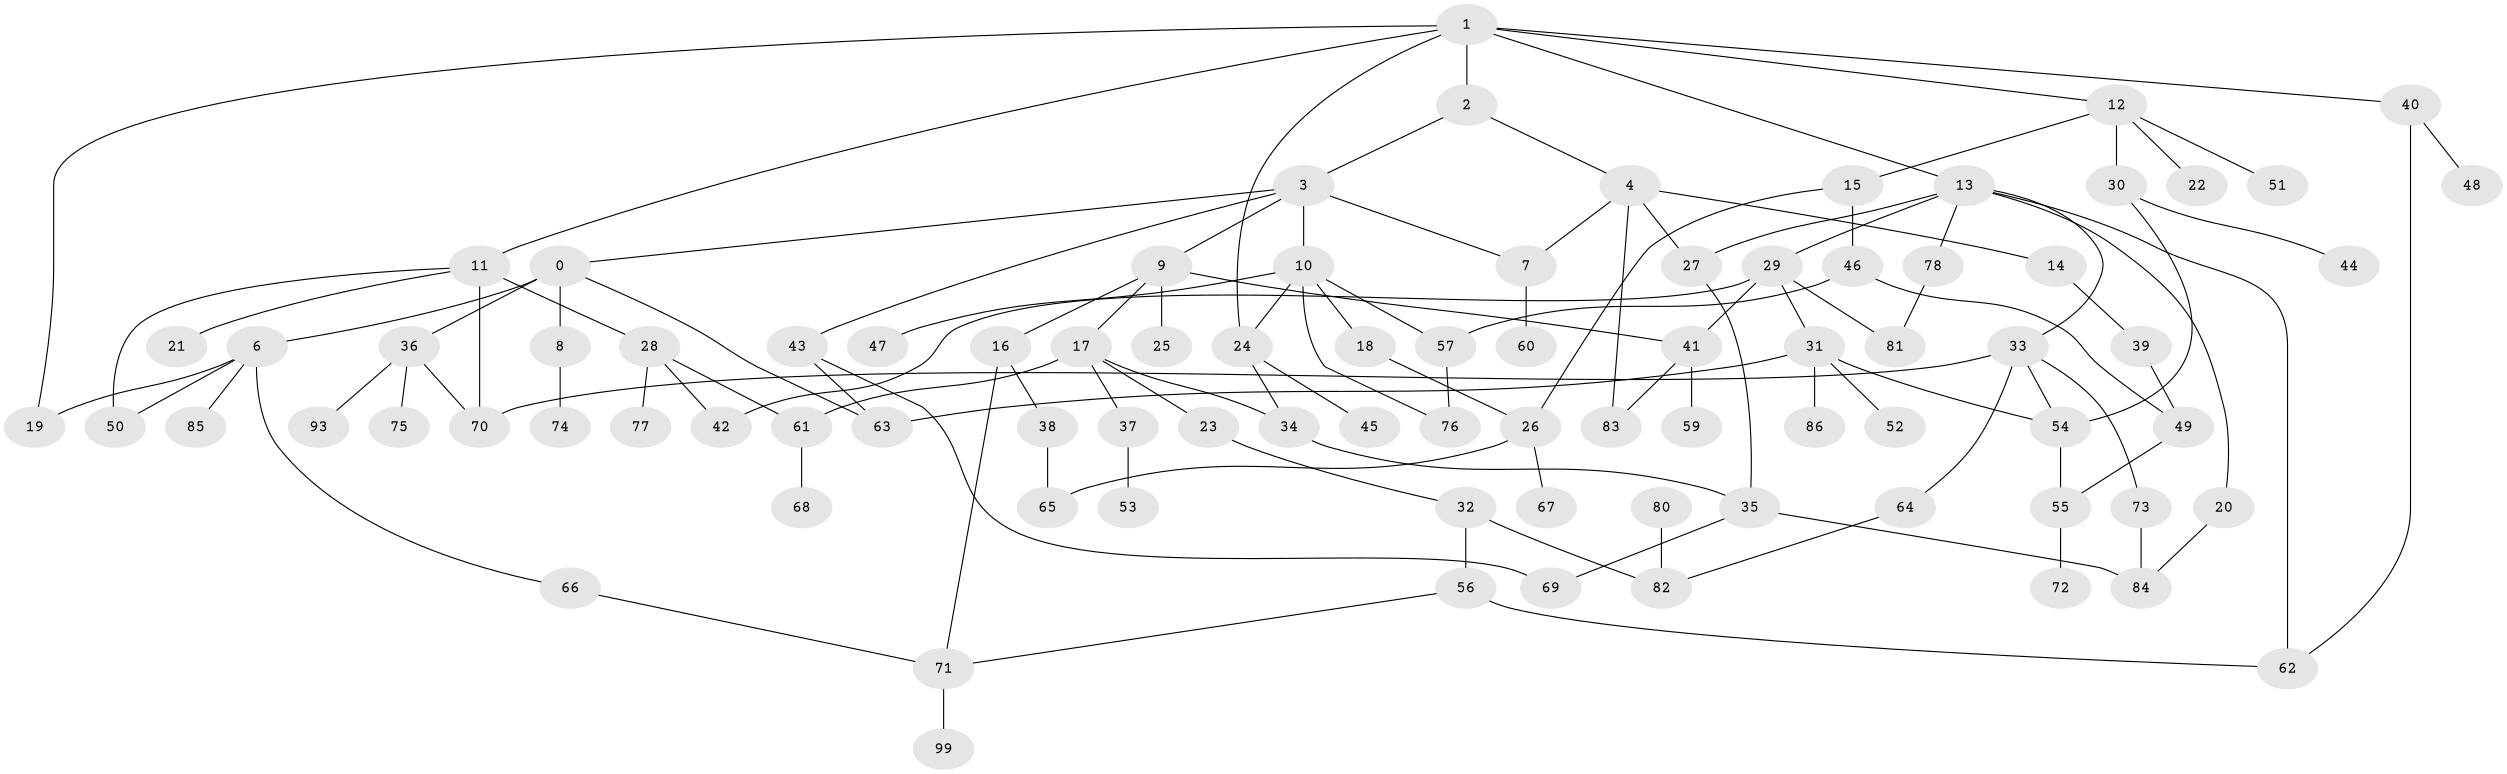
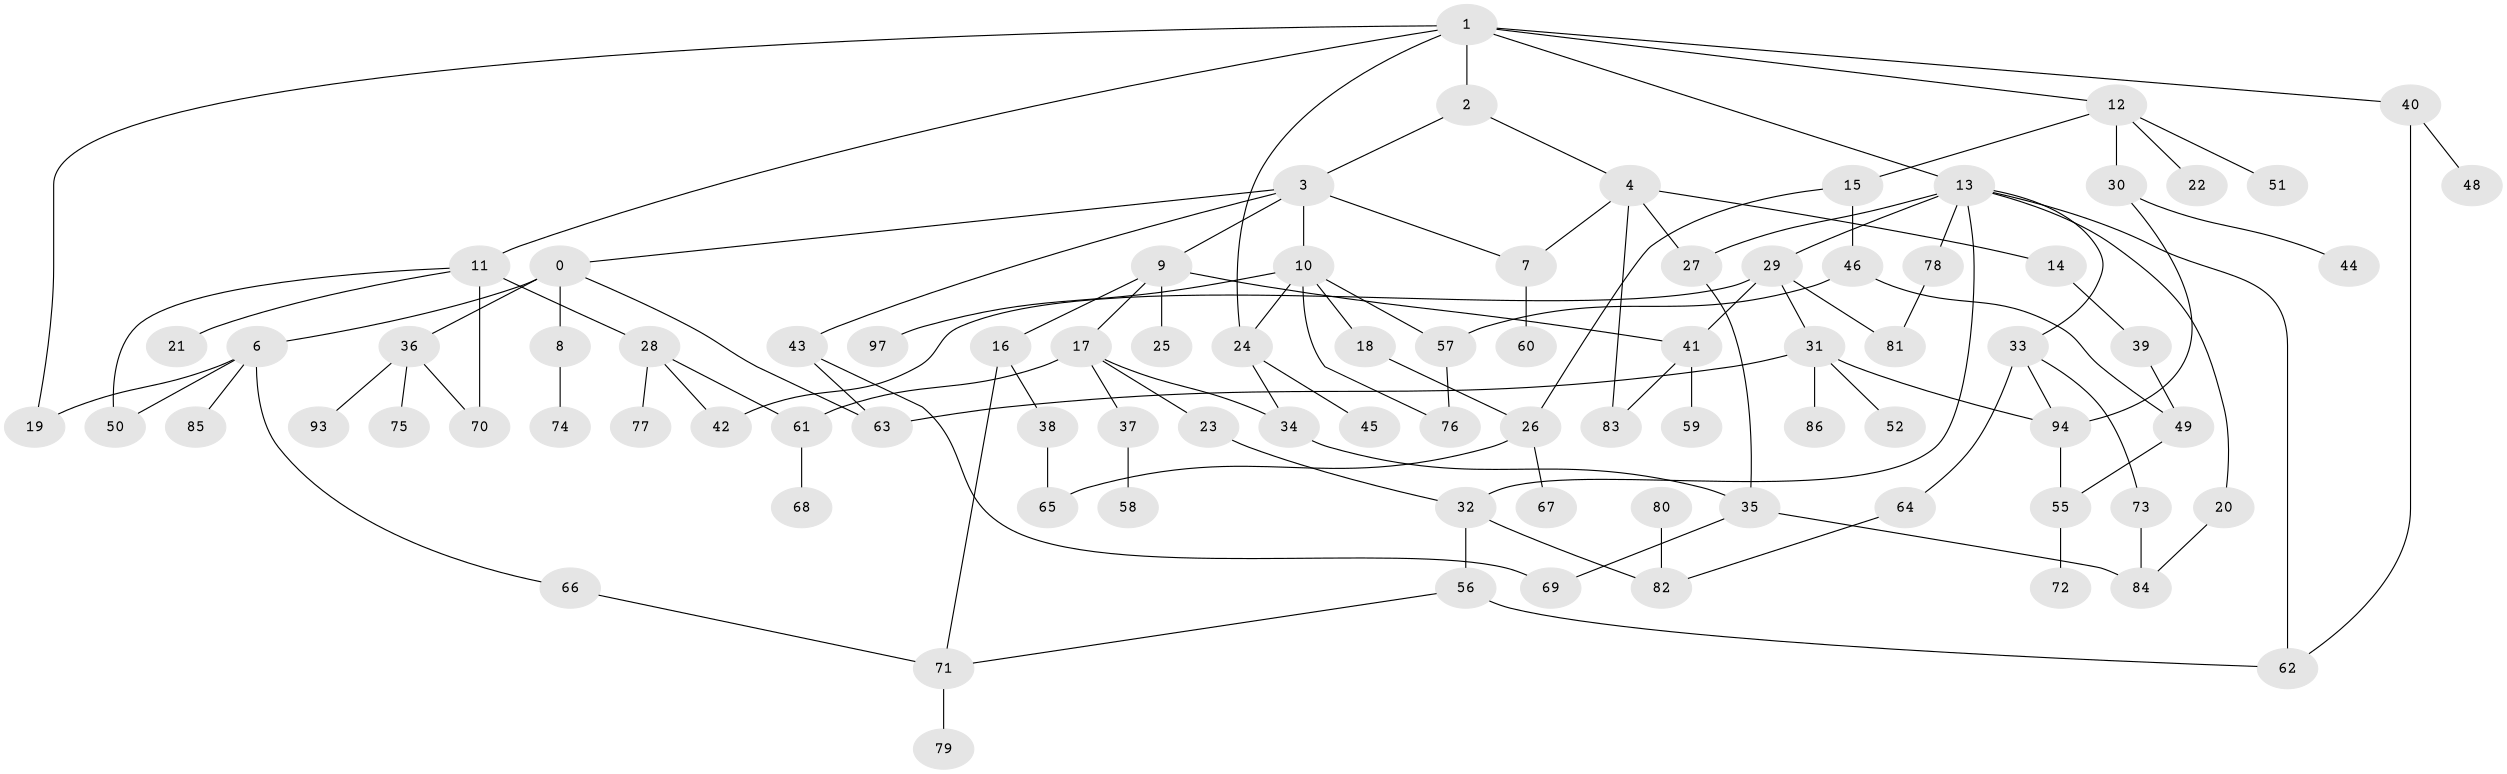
(878, 347) -> (878, 347)
(1246, 375) -> none
(2061, 427) -> (2061, 427)
none -> (1839, 477)
(1128, 508) -> (1128, 508)
(944, 749) -> (944, 749)
